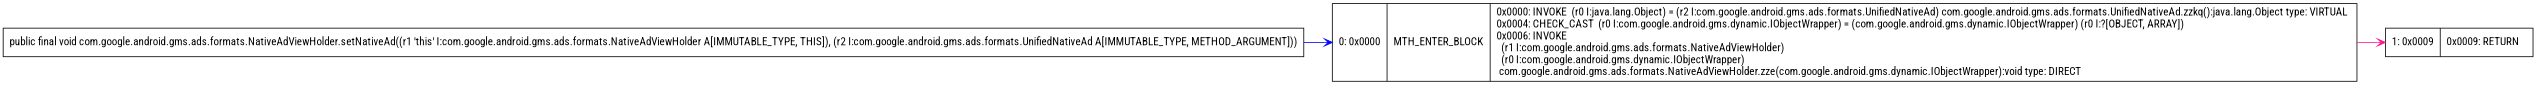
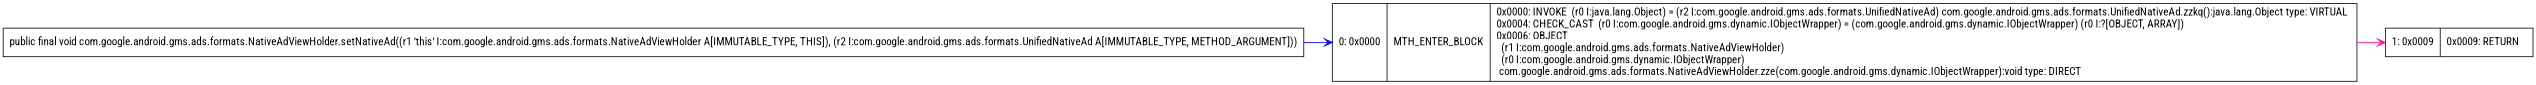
(1534, 36) -> (1535, 36)
